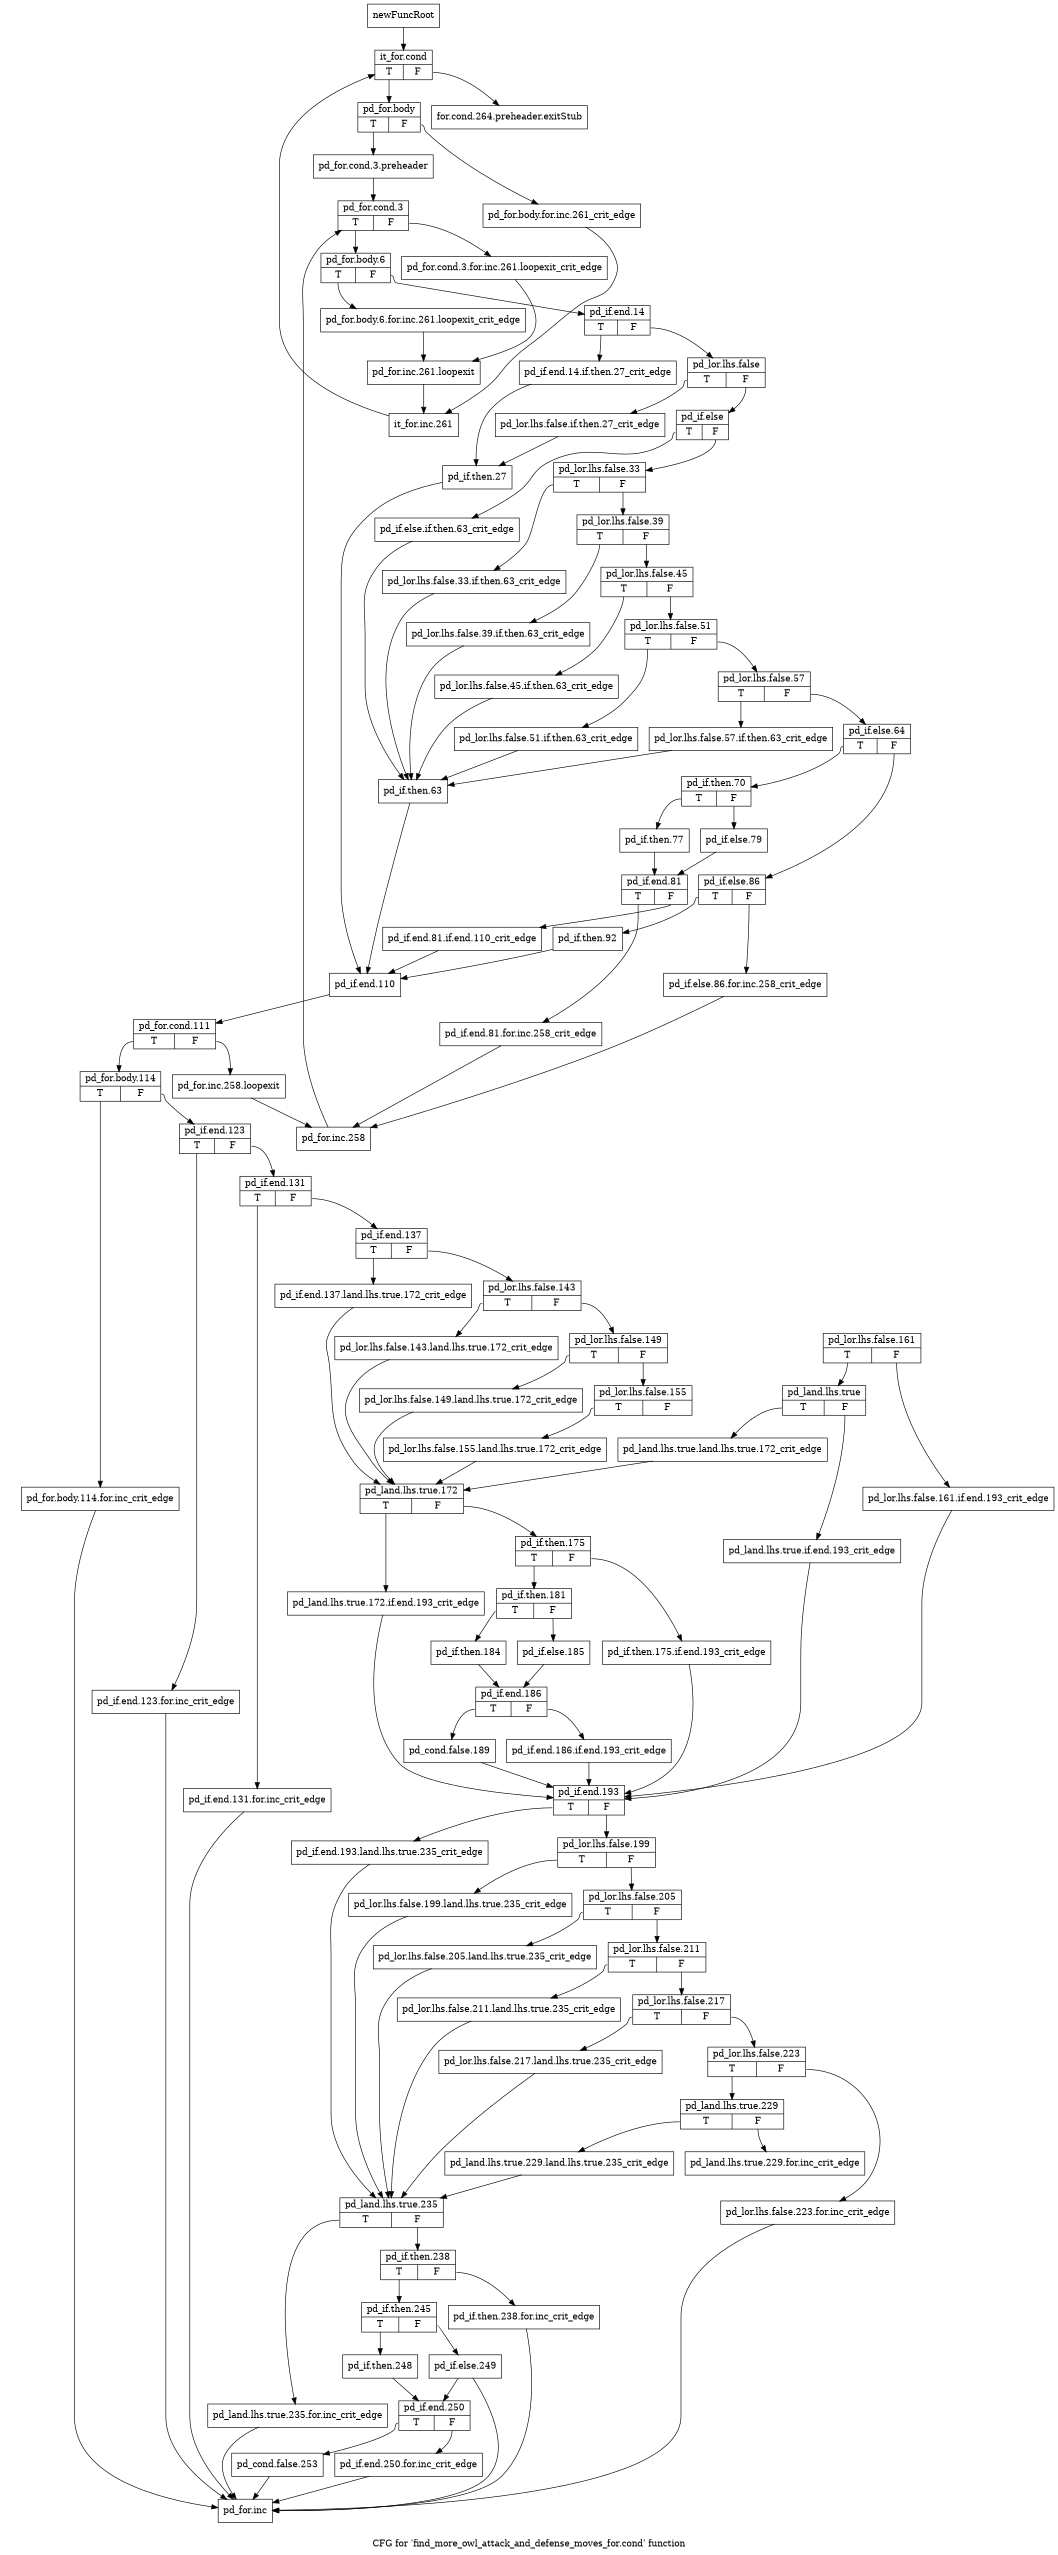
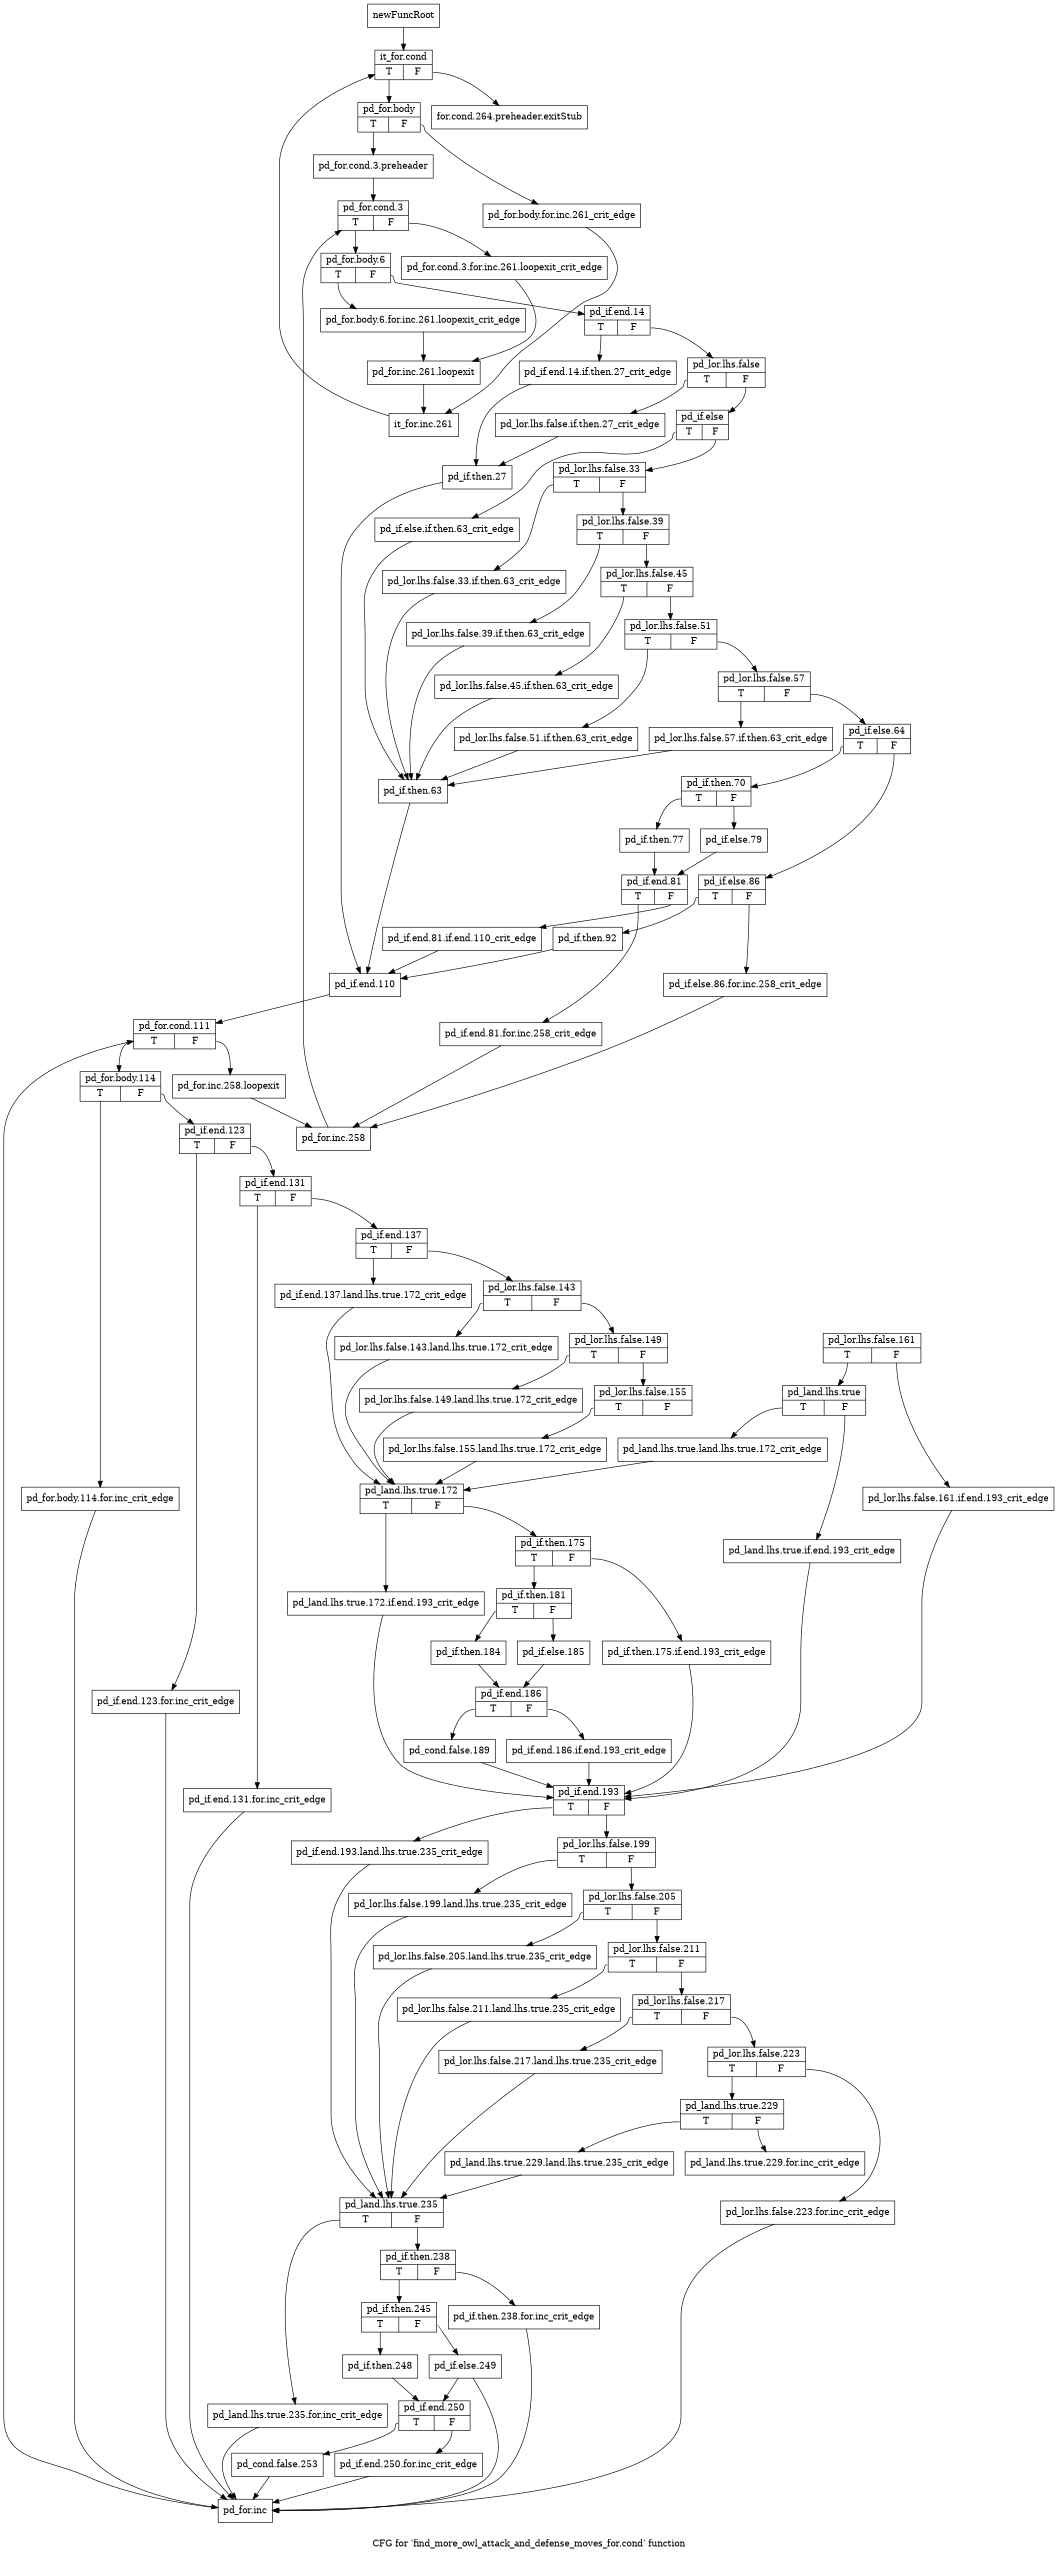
none -> (4, 1817)
